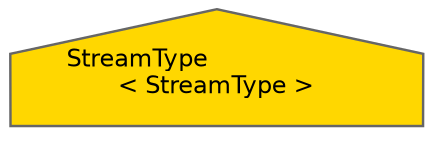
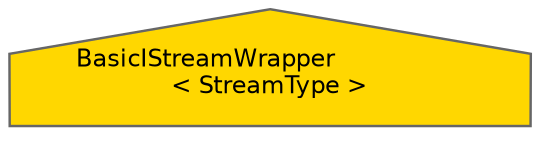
(217, 74) -> (270, 74)
